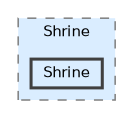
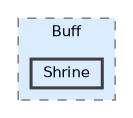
(67, 33) -> (67, 33)
